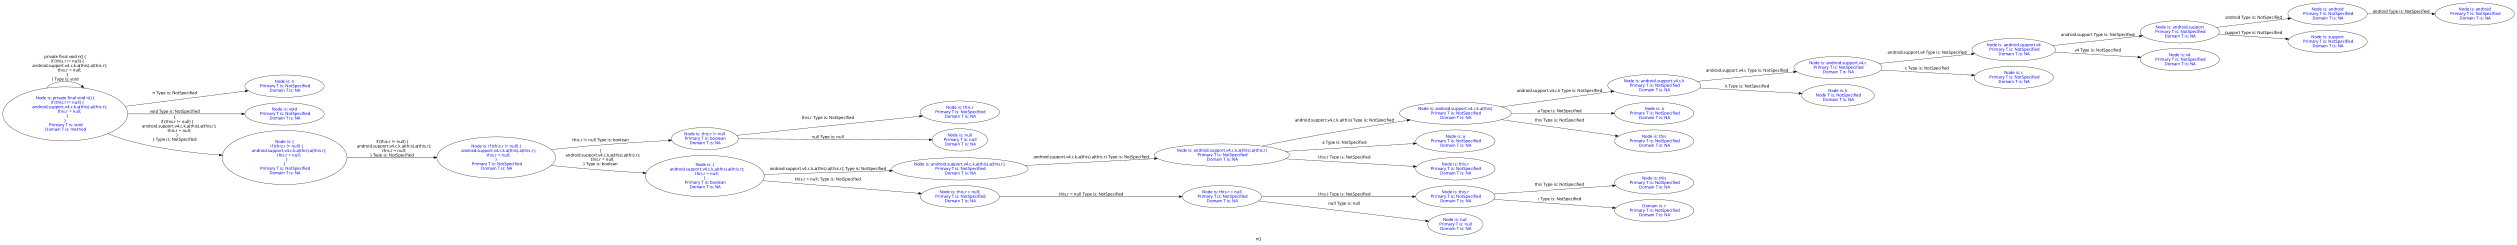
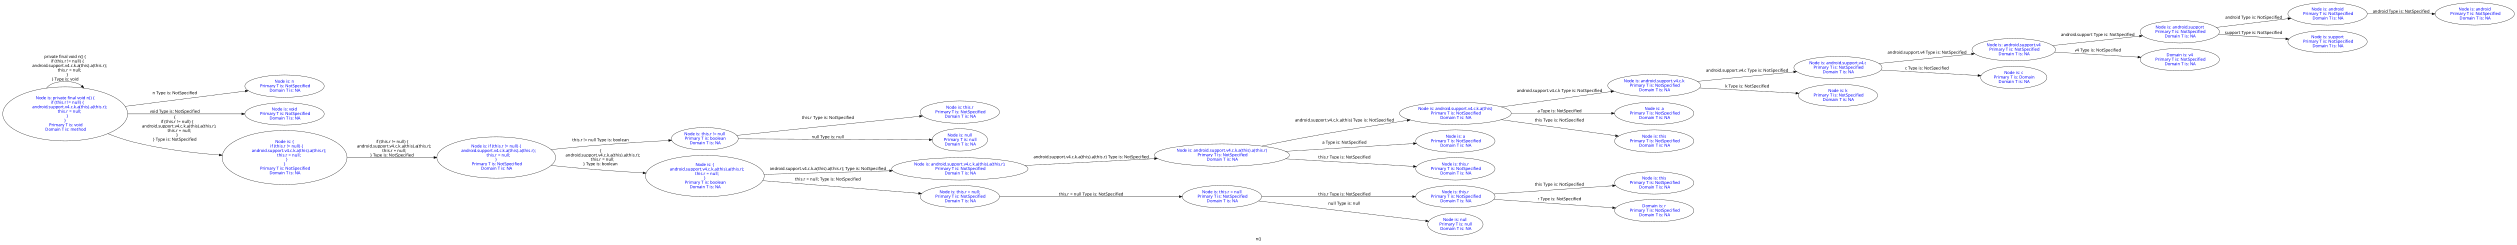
(2180, 60) -> (2180, 60)
(2014, 77) -> (2014, 77)
(1838, 95) -> (1838, 95)
